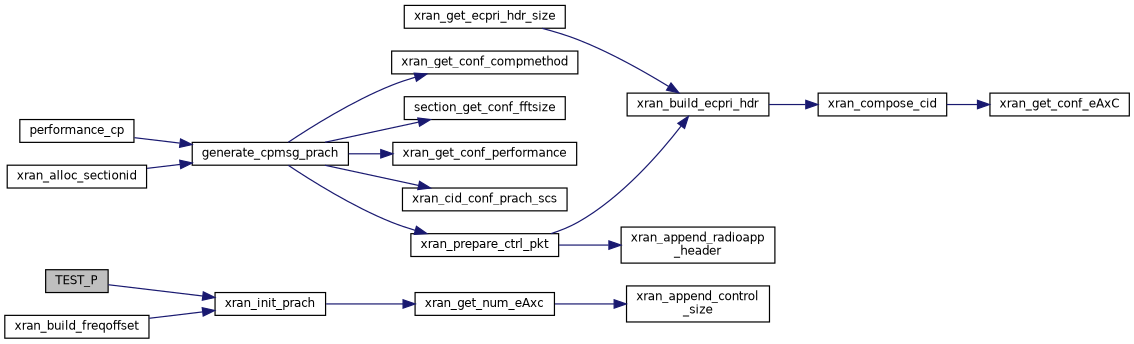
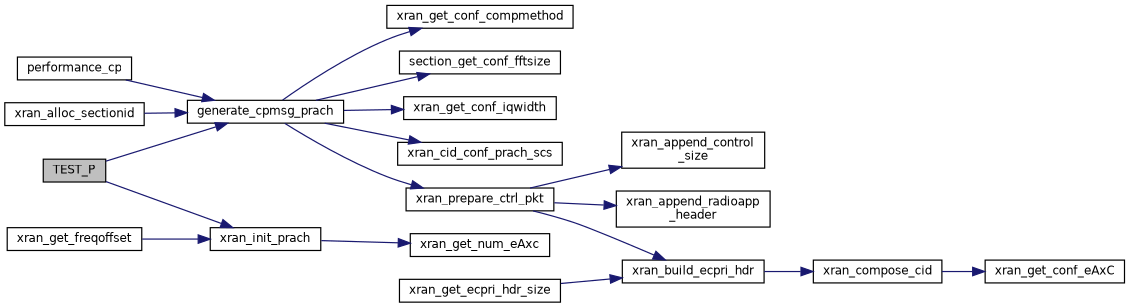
none -> (161, 144)
(485, 154) -> (480, 108)
(585, 304) -> (570, 179)
(77, 327) -> (74, 239)
